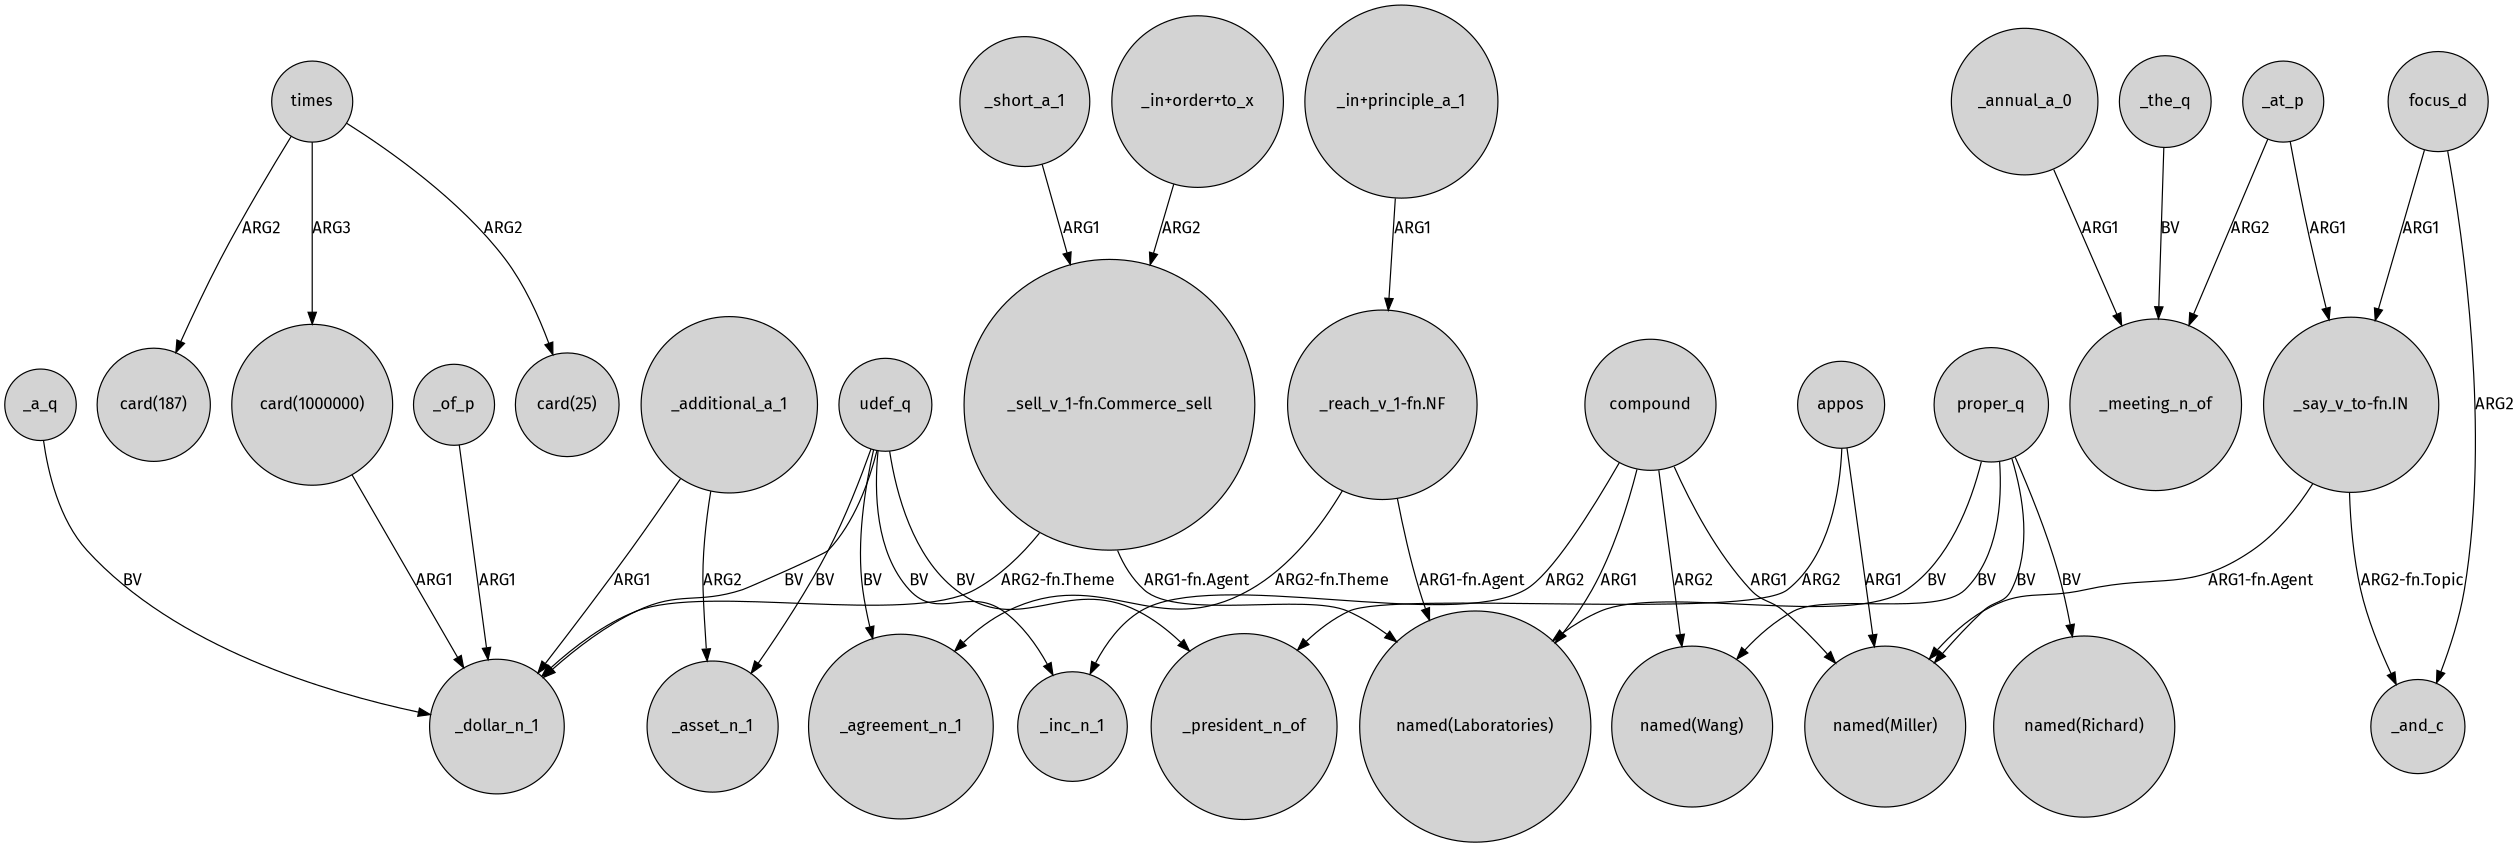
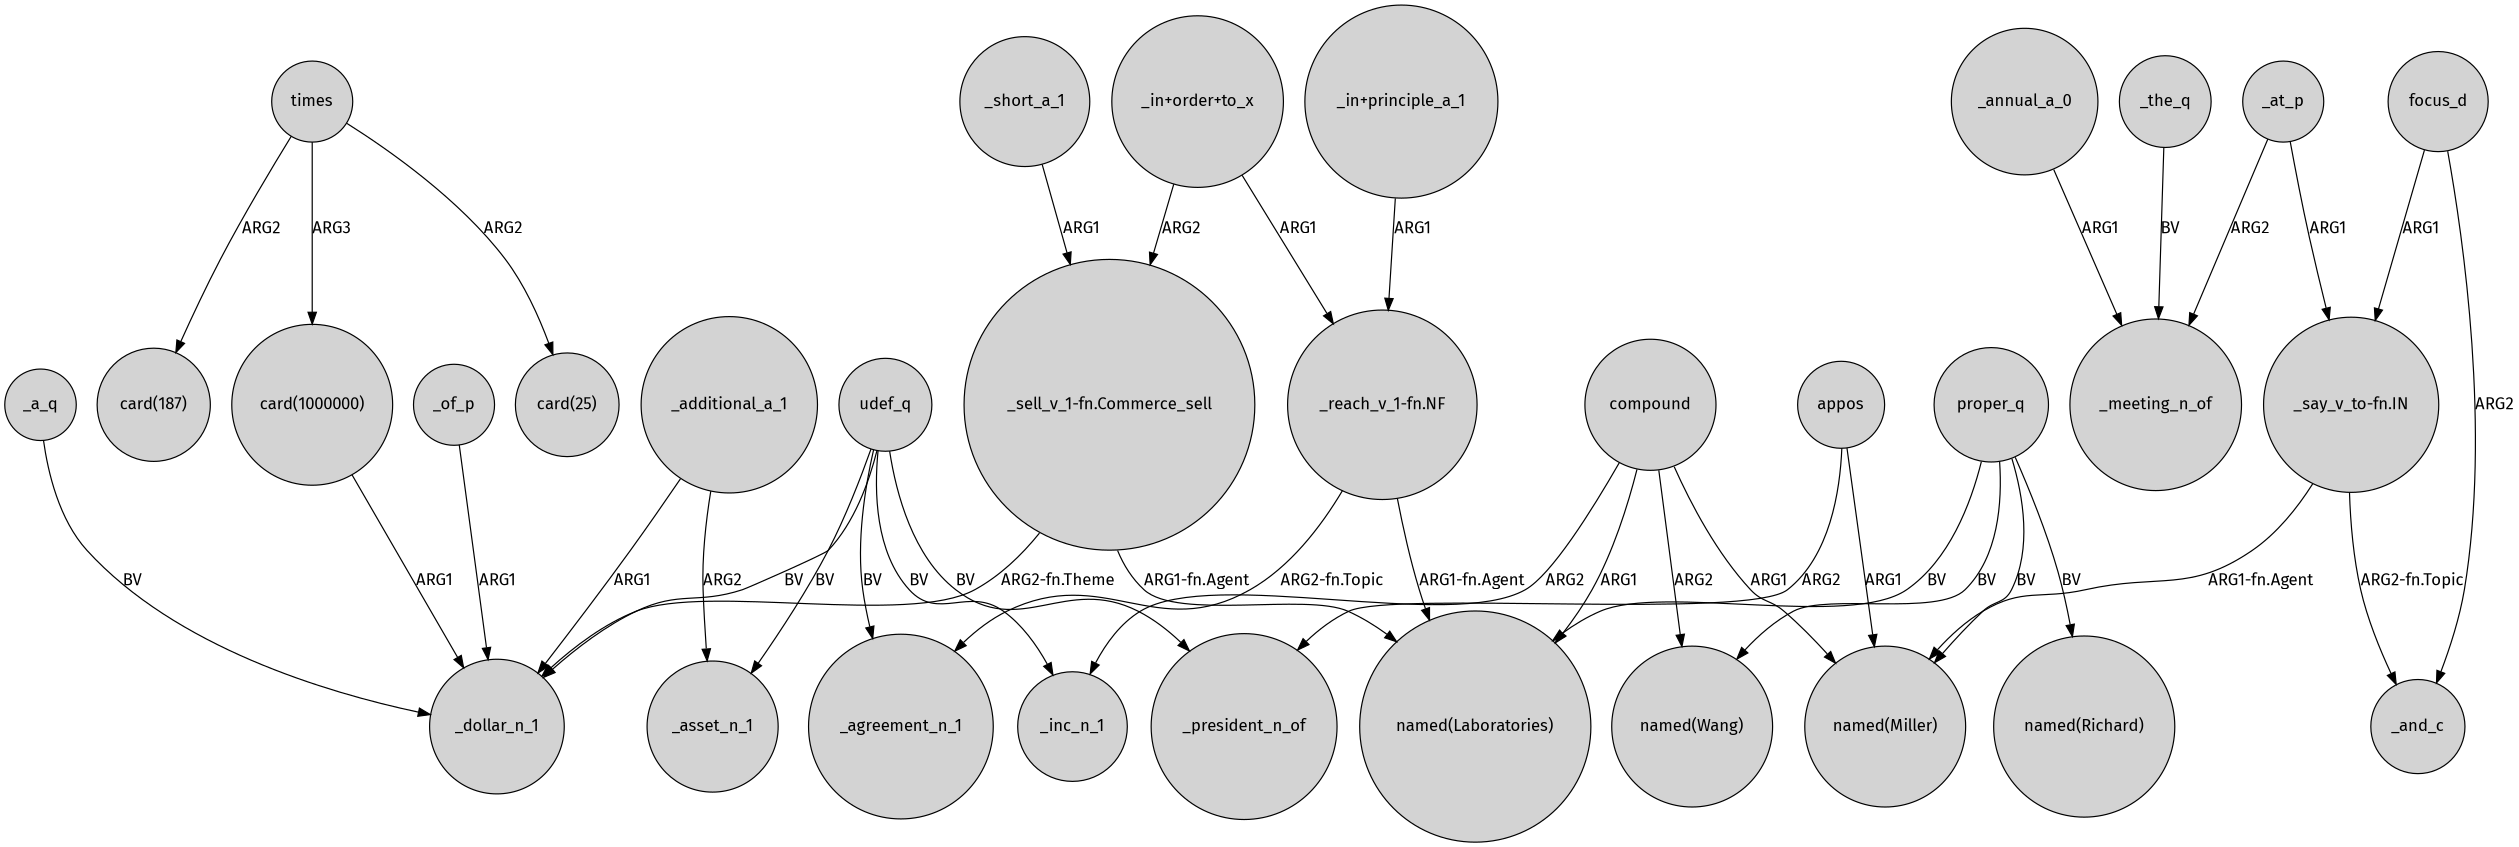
none -> (1285, 244)
(1332, 581) -> (1332, 581)
